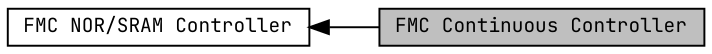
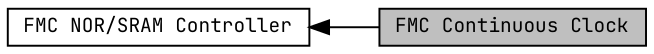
(542, 27) -> (513, 27)
